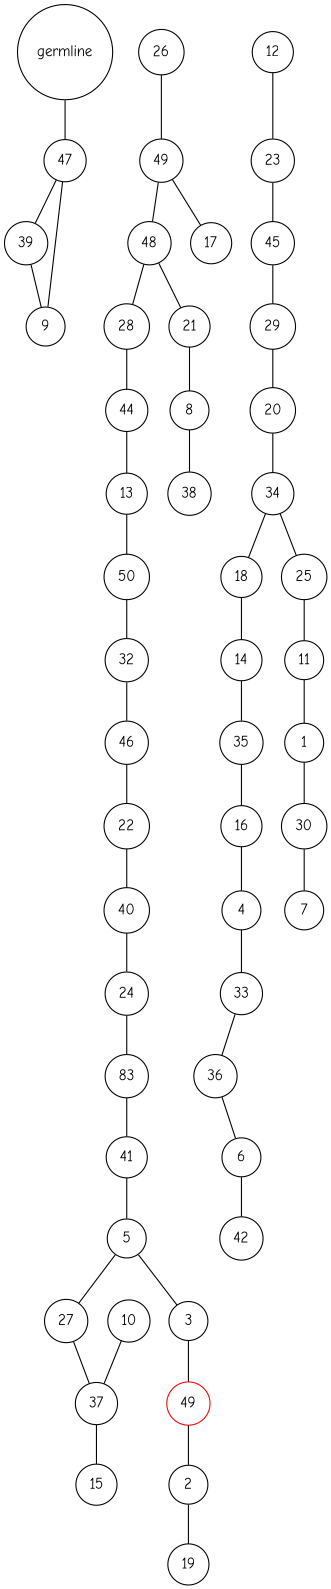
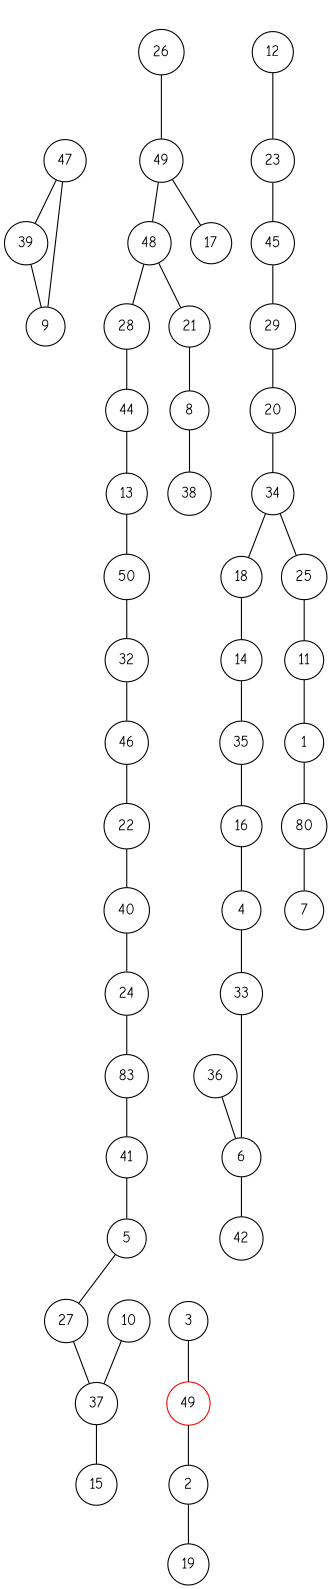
(65, 52) -> none
(304, 826) -> (304, 826)
(229, 1035) -> (241, 1076)
(158, 1280) -> none
